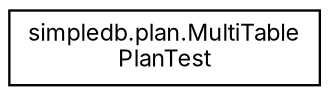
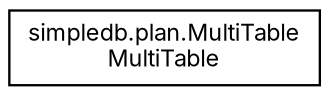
(165, 48) -> (165, 48)
